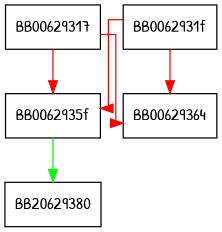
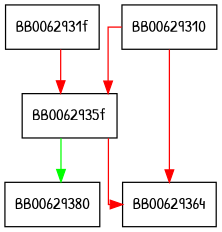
(53, 27) -> (169, 27)
(170, 65) -> (108, 172)
(53, 205) -> (52, 205)
